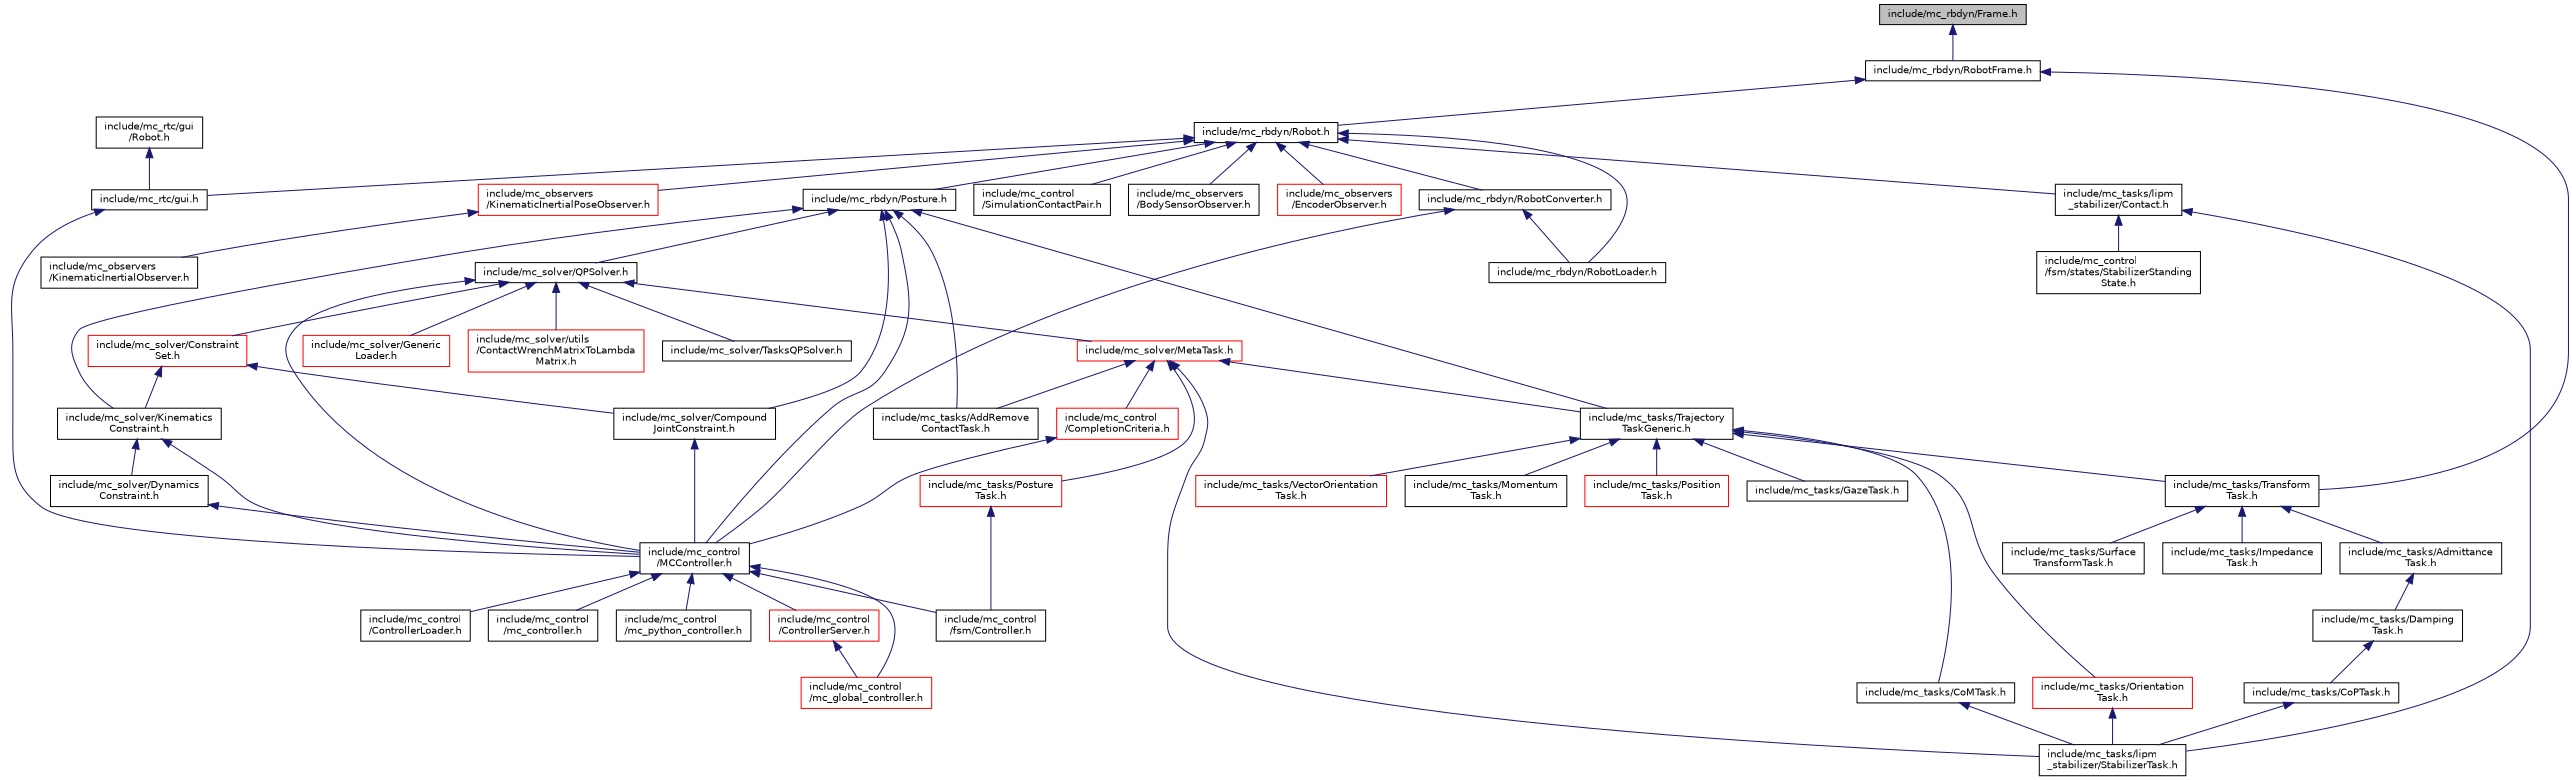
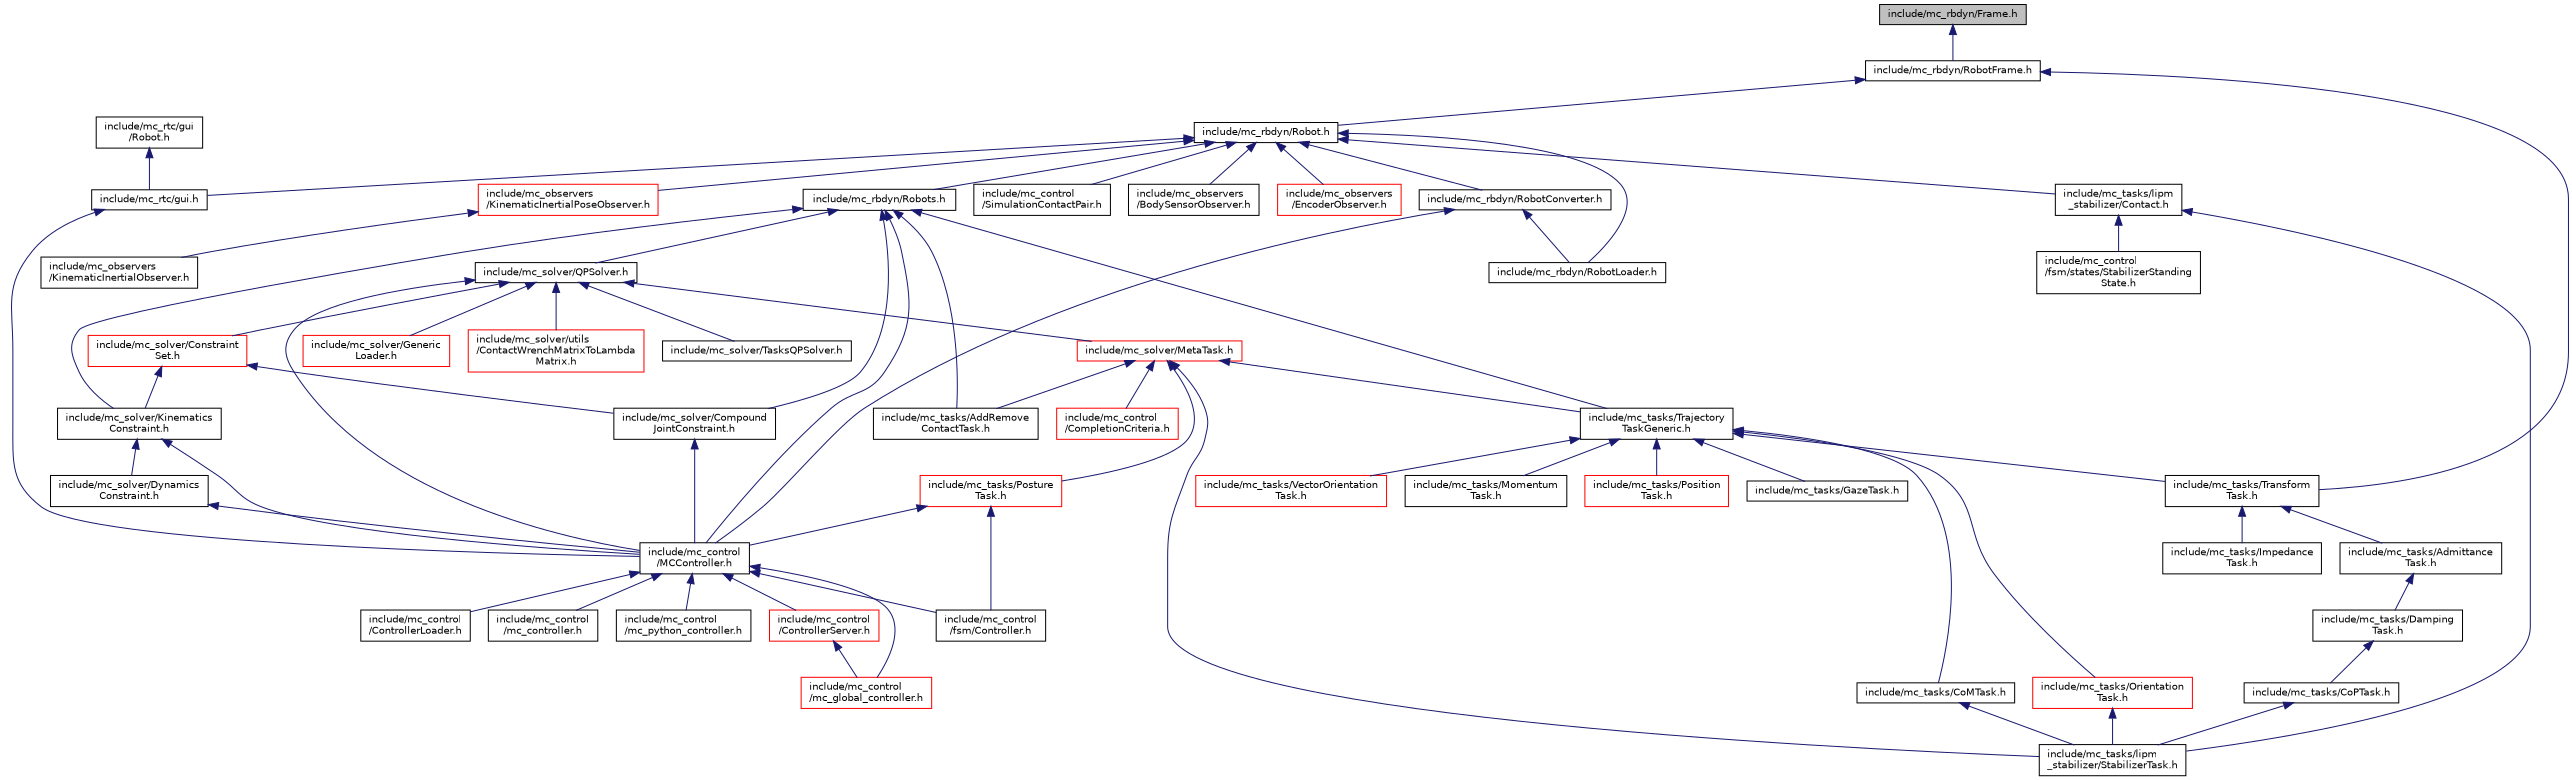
(879, 200) -> (879, 200)
(895, 484) -> (833, 527)
(2073, 558) -> none
